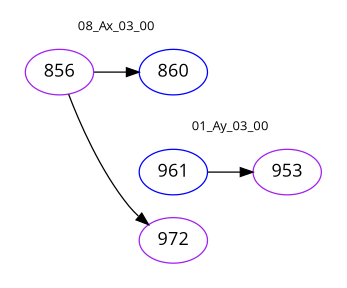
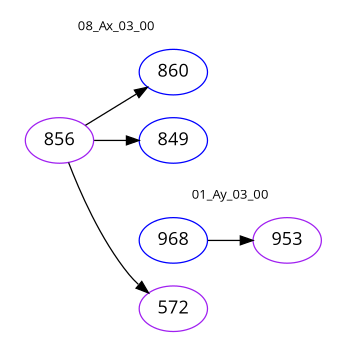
none -> (173, 140)
(173, 172) -> (173, 240)
(173, 240) -> (173, 309)
